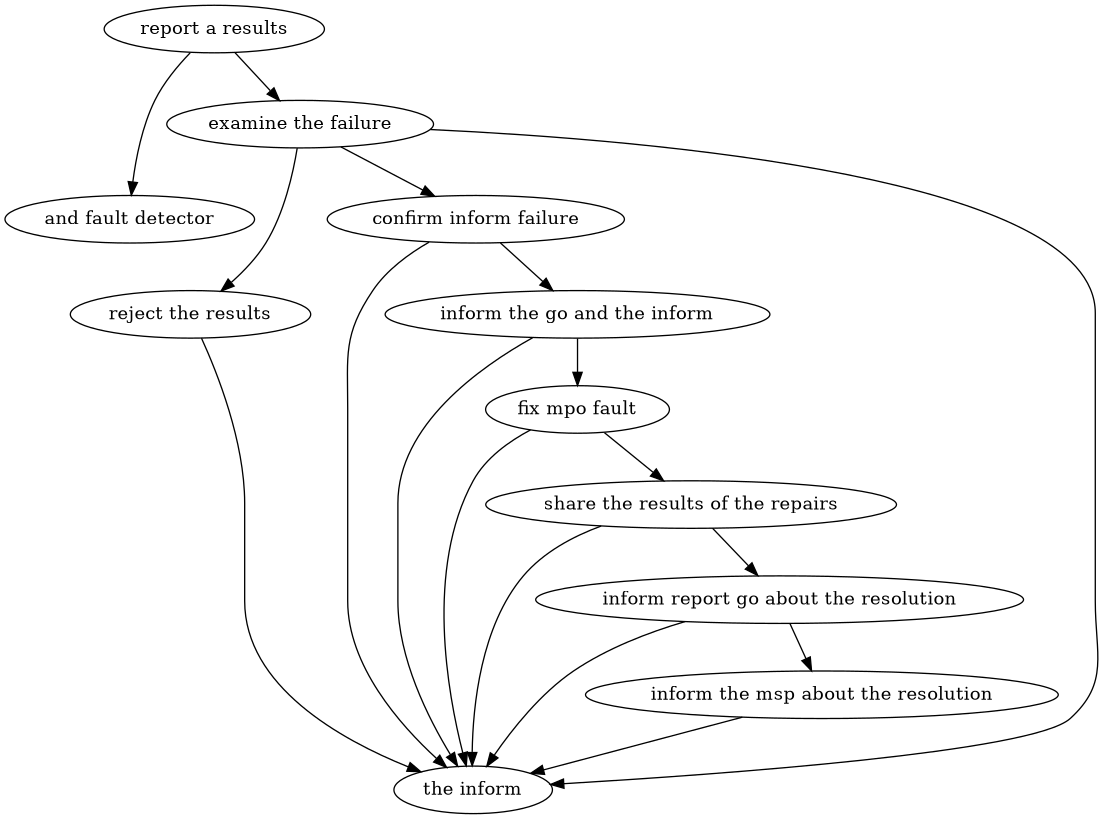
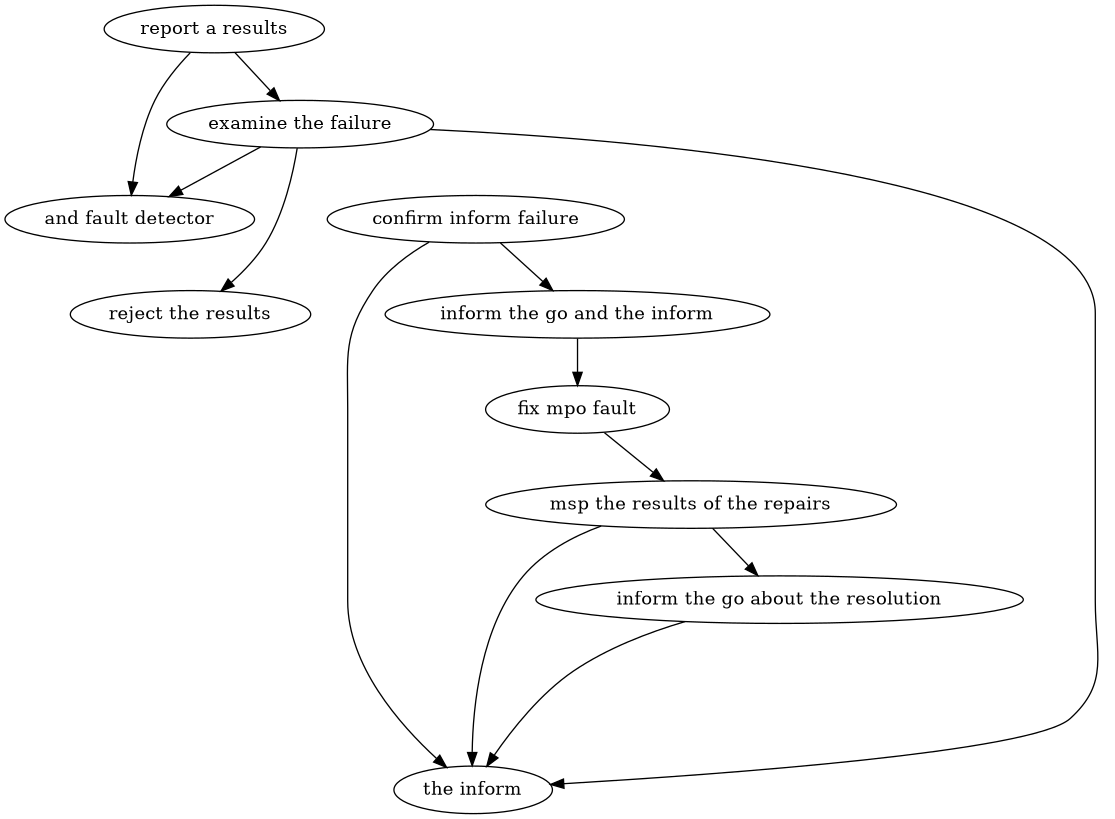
(382, 169) -> (221, 169)
(691, 505) -> (691, 505)
(398, 523) -> none
(446, 577) -> none
(245, 589) -> none
(780, 600) -> (780, 600)
(822, 695) -> none
